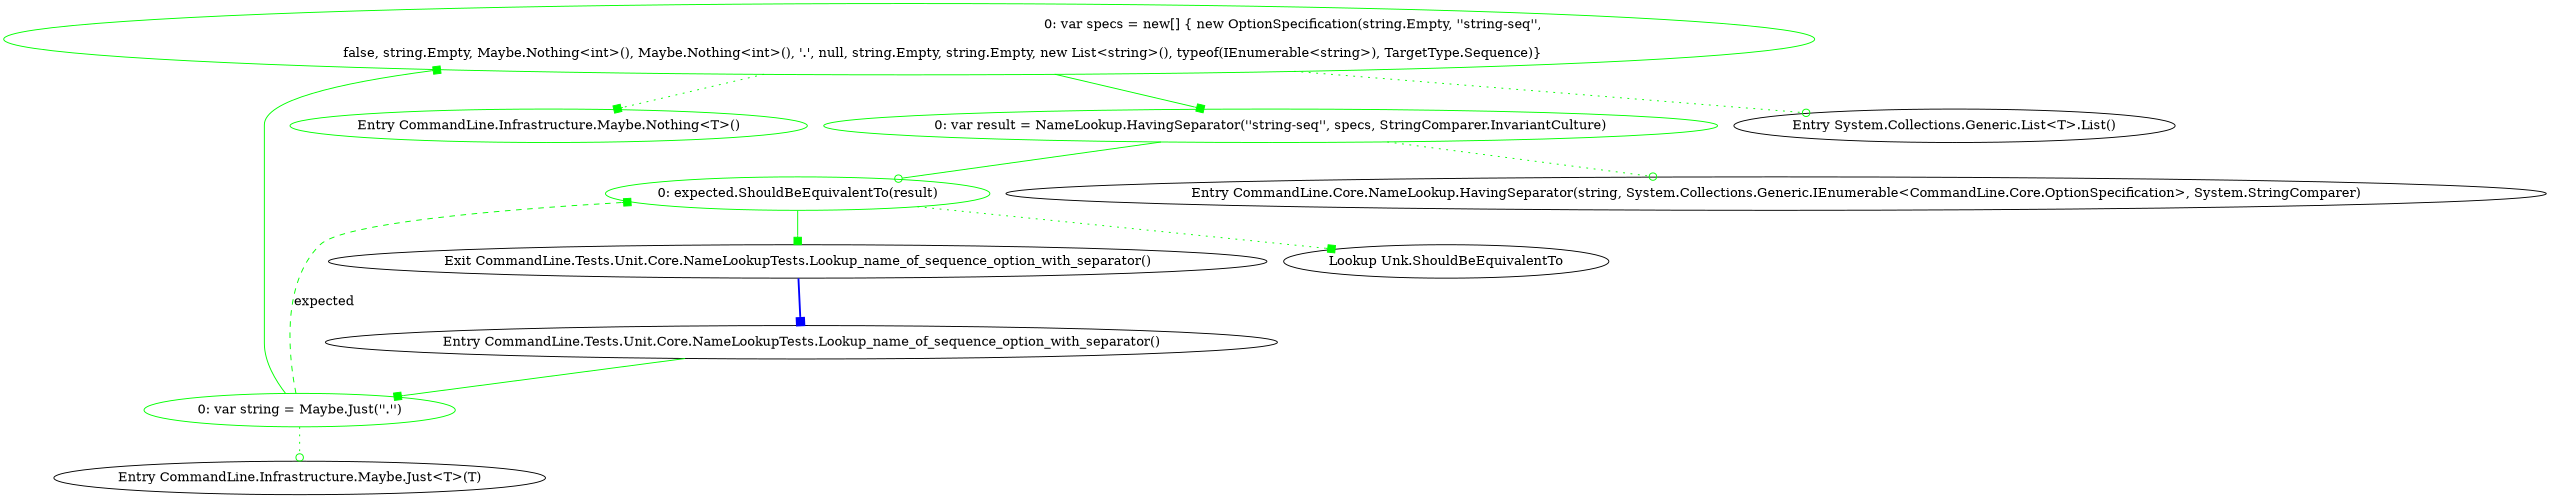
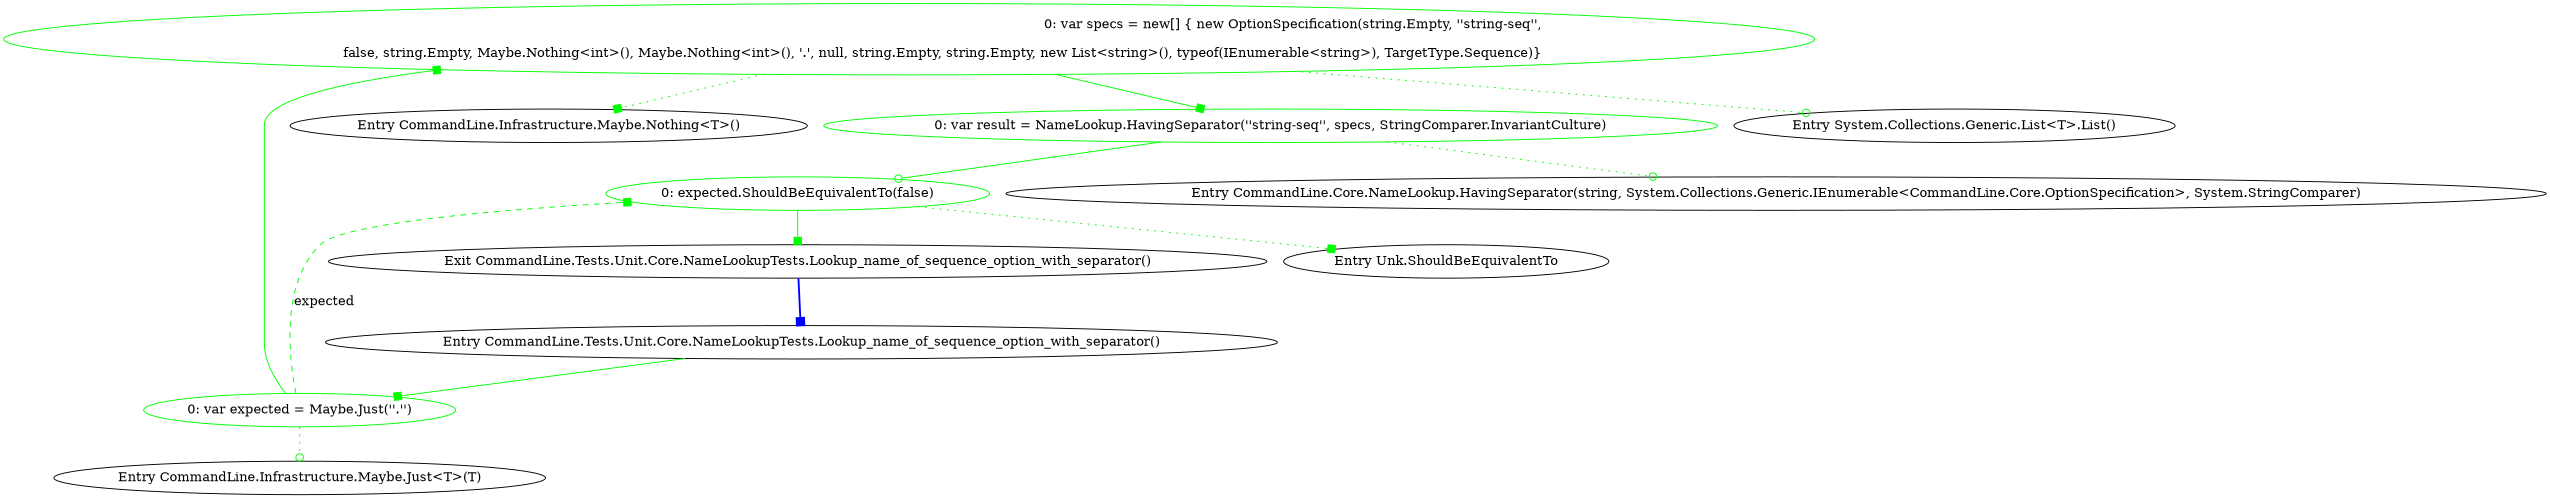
(549, 126) -> (549, 126)
(798, 194) -> (798, 194)
(1446, 261) -> (1446, 261)
(300, 410) -> (300, 410)
